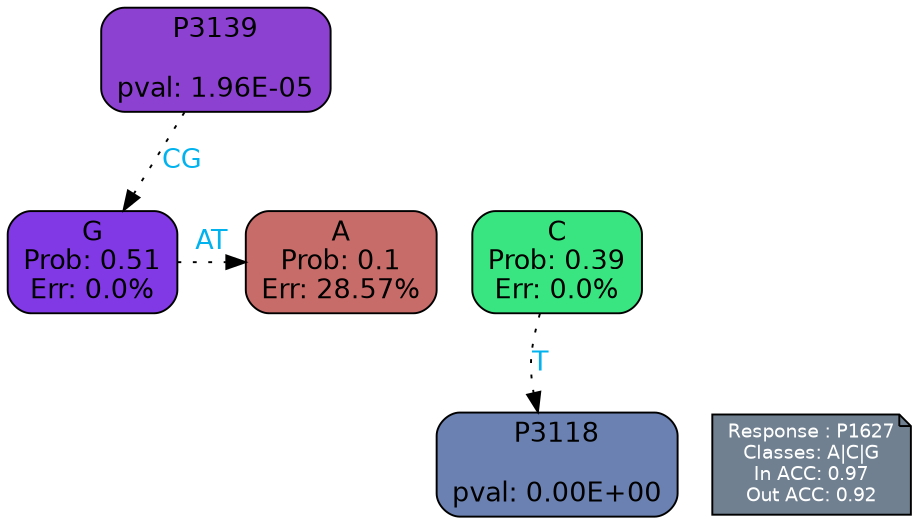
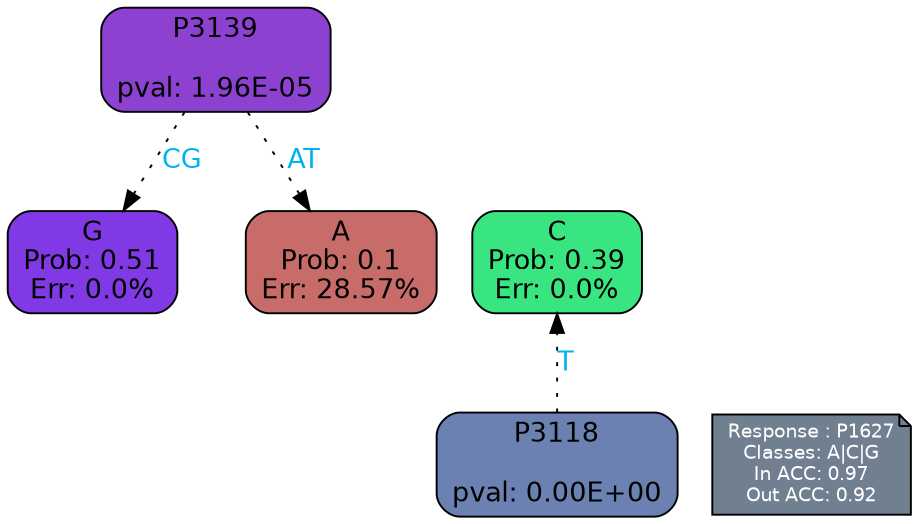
(202, 262) -> (273, 153)
(532, 353) -> (557, 373)
